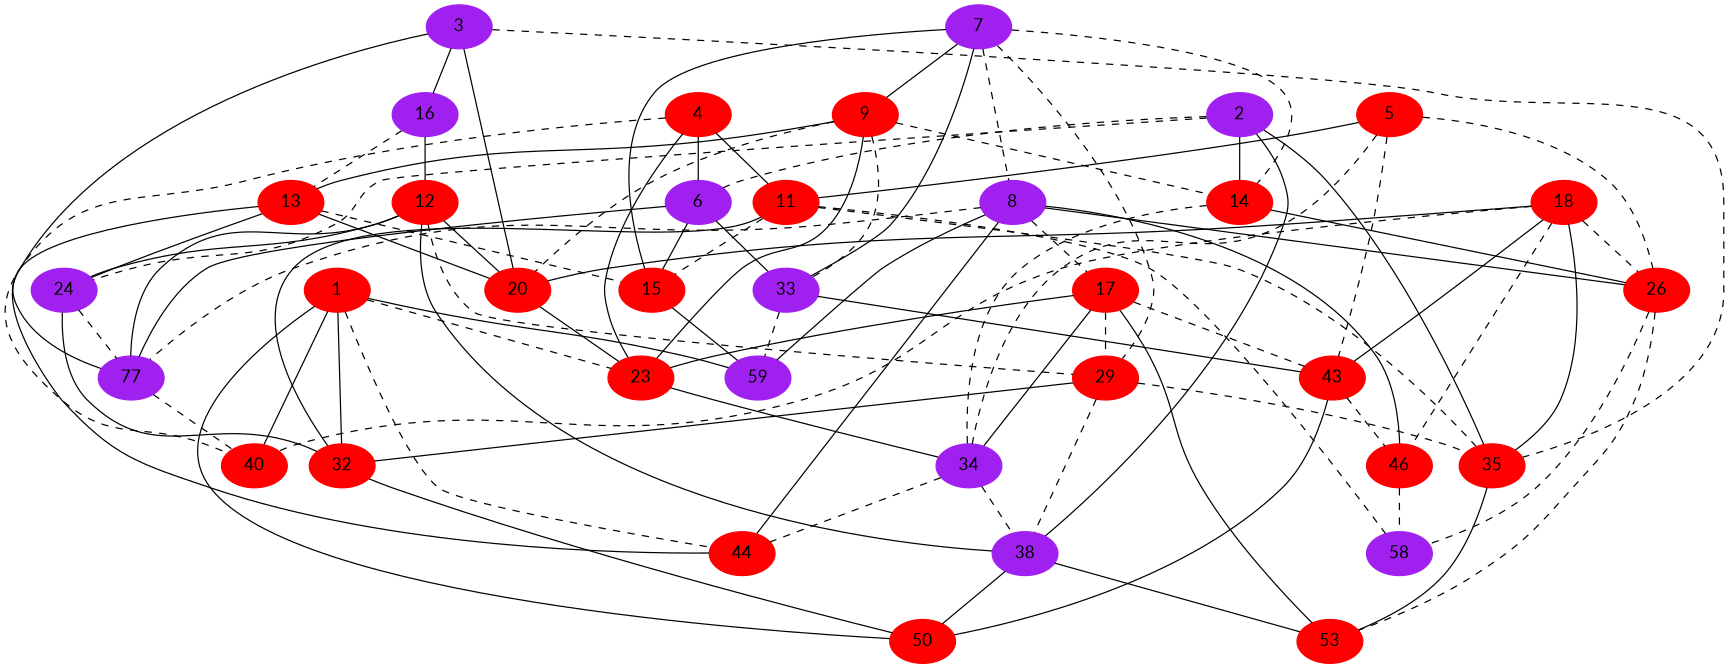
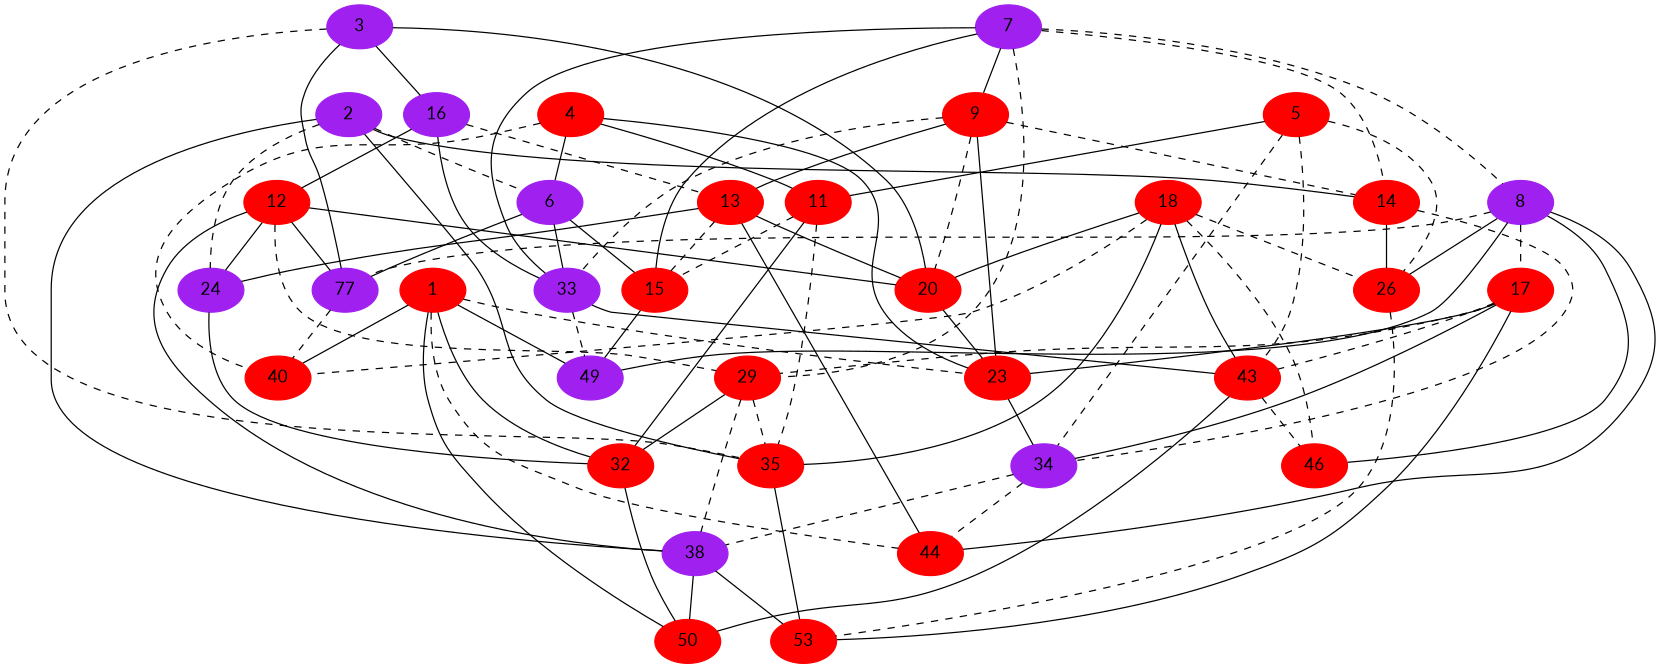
none -> (463, 220)
(98, 334) -> none
(758, 378) -> (590, 378)
(1399, 554) -> none
